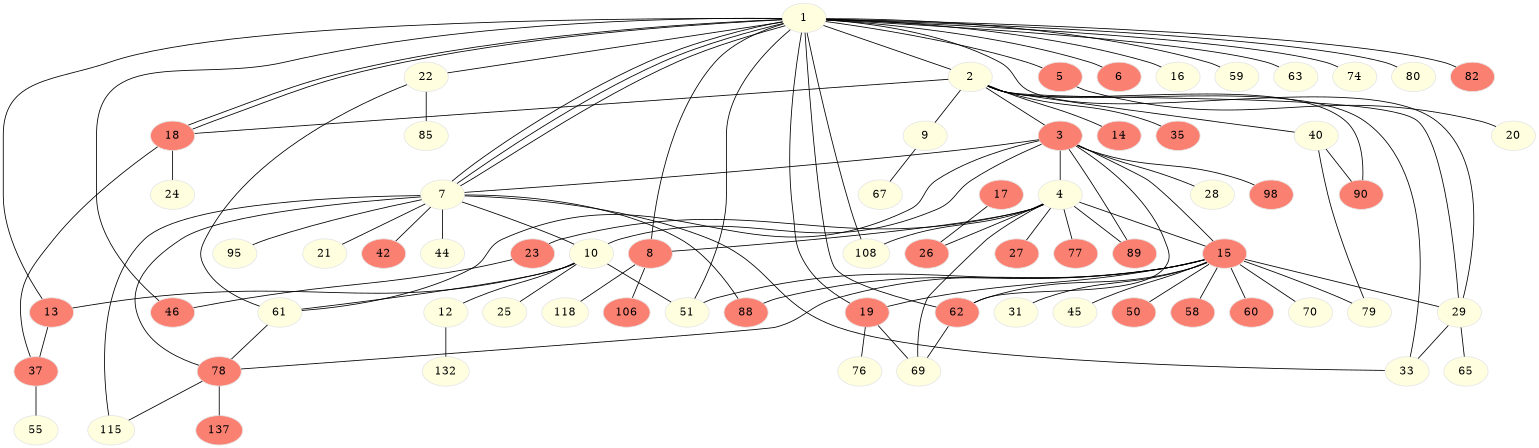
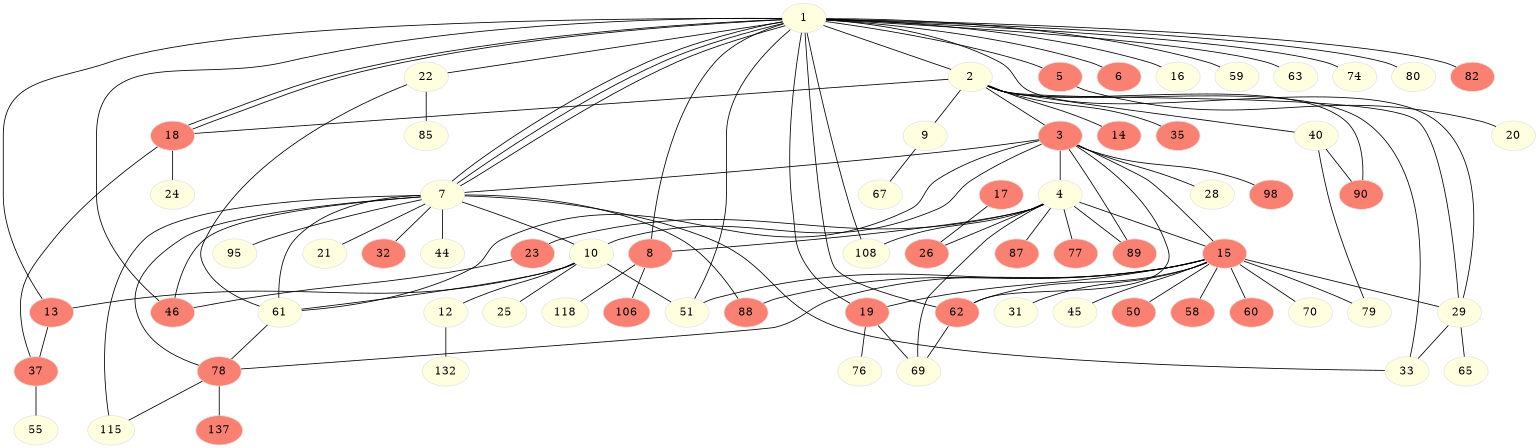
none -> (325, 217)
none -> (229, 227)
(384, 254) -> (384, 254)
(1017, 254) -> (1017, 254)
